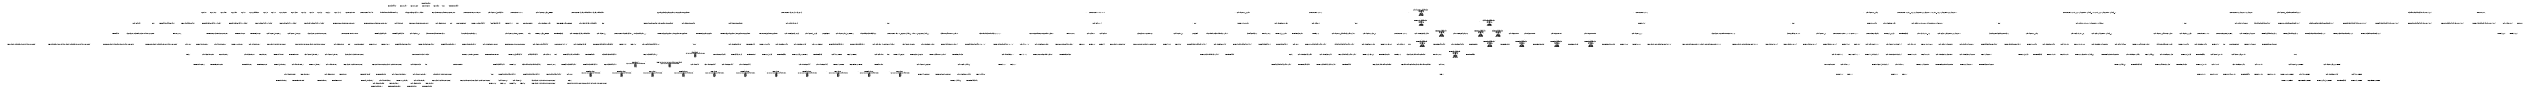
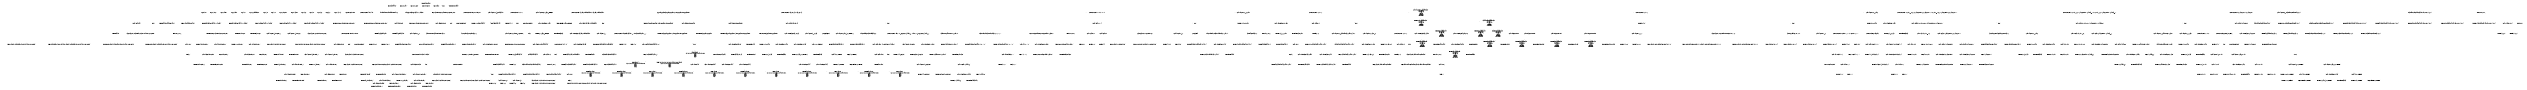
(426, 44) -> (426, 44)
